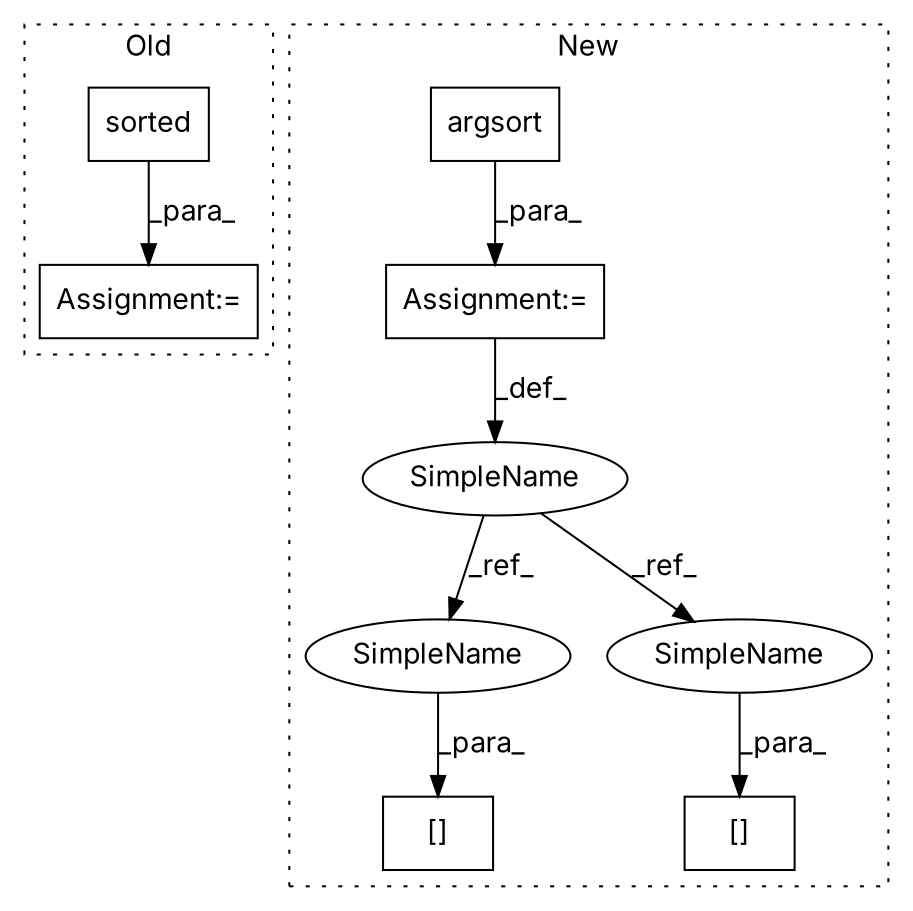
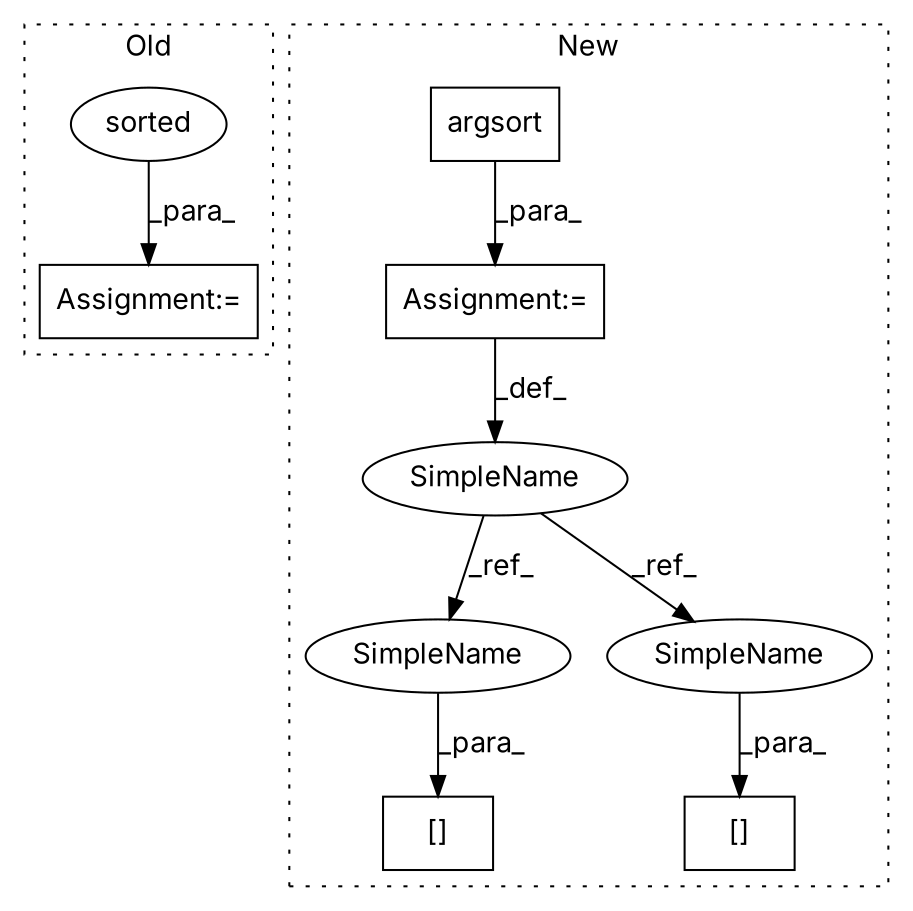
(149, 124) -> (149, 124)
